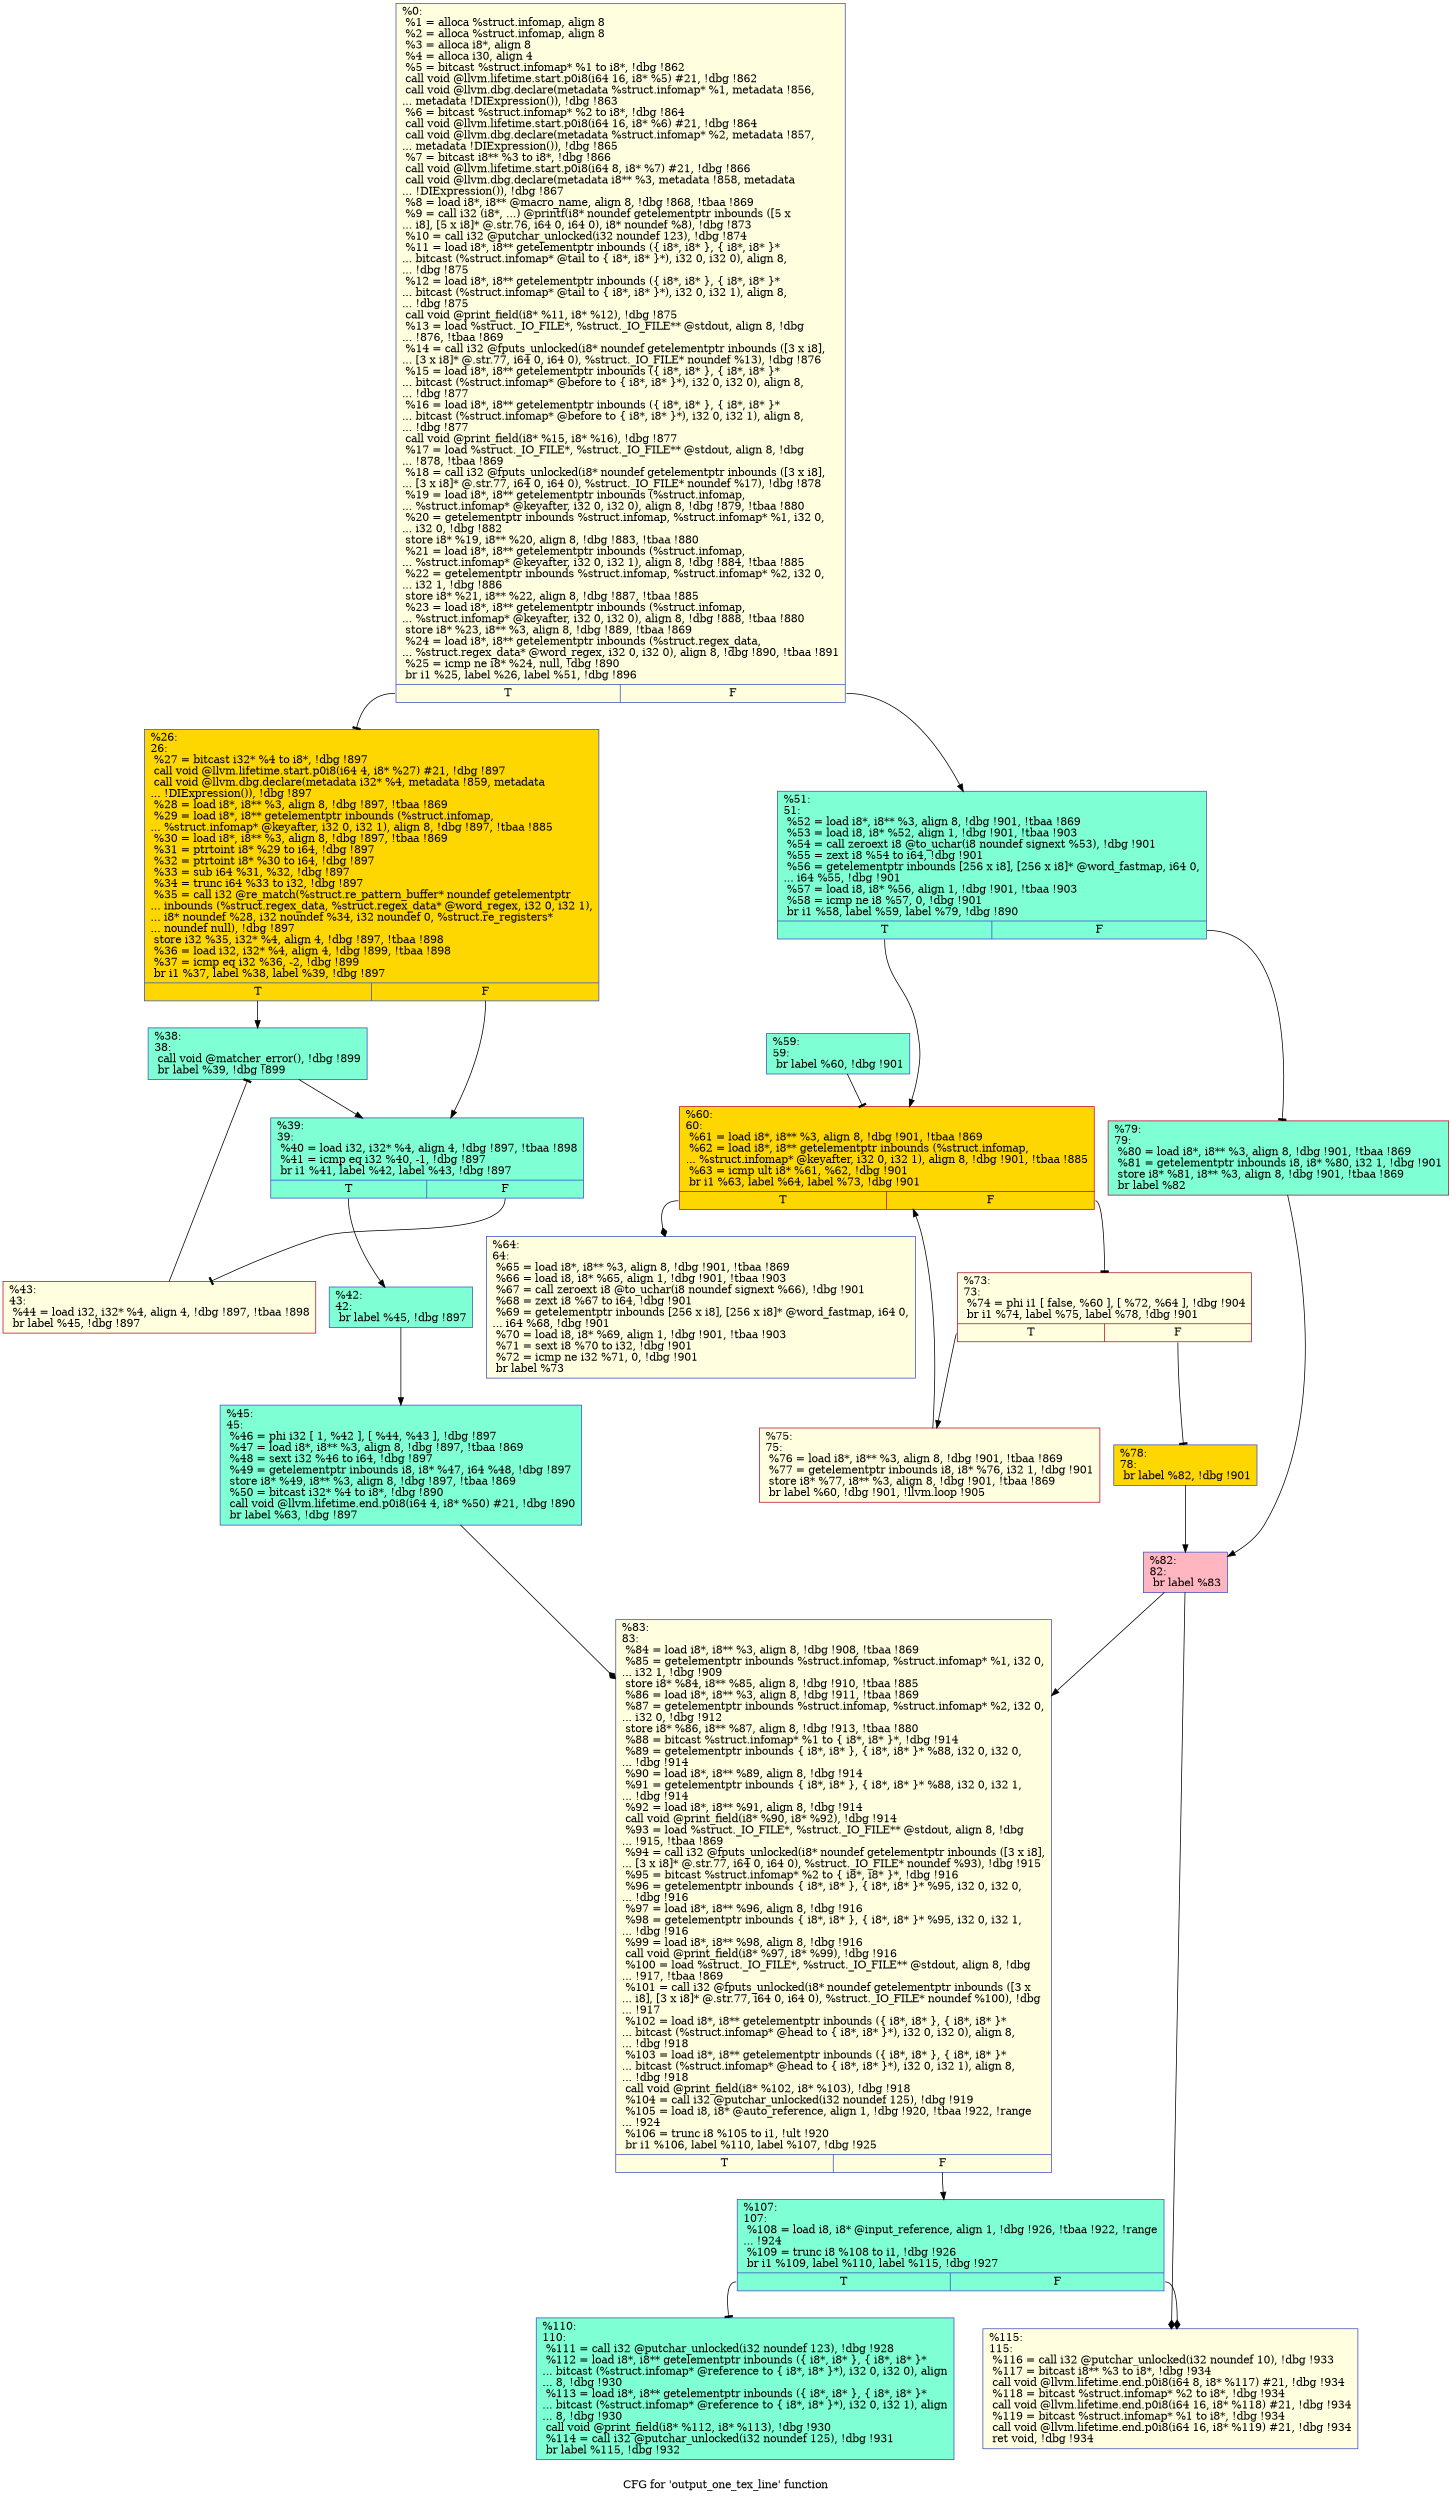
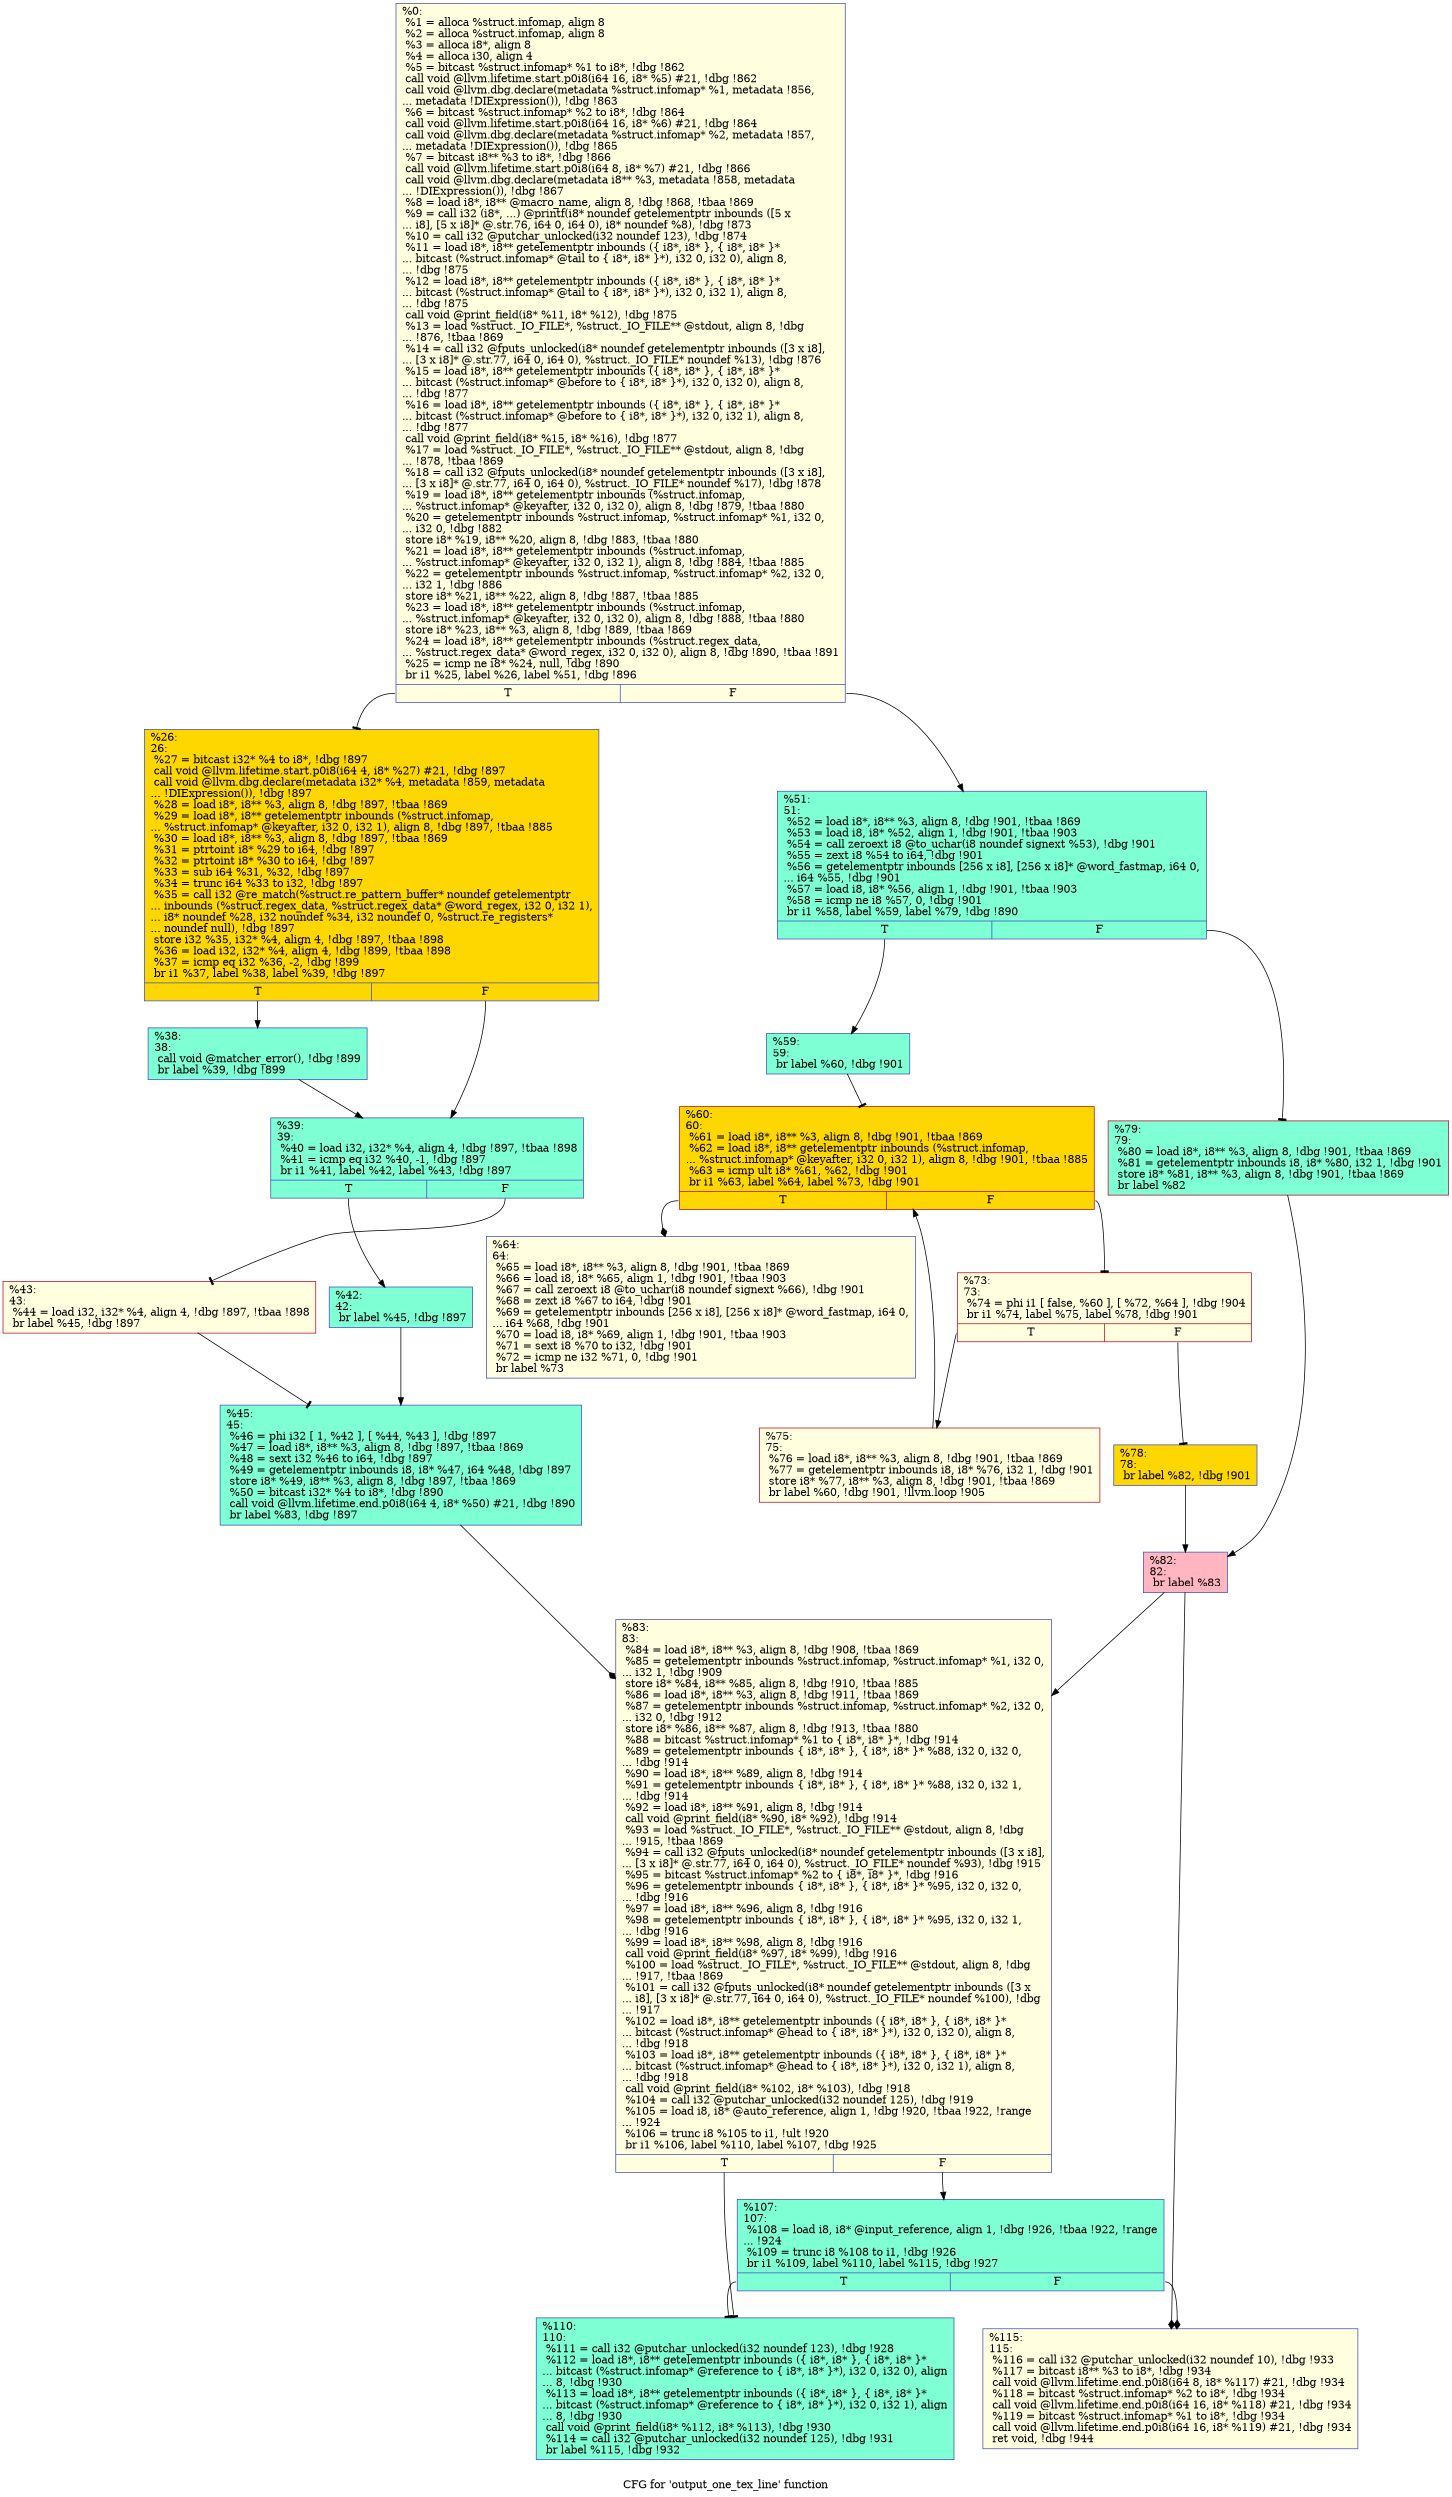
(914, 1017) -> (876, 985)
(208, 1182) -> (252, 1368)
(292, 1515) -> (292, 1515)
none -> (726, 2243)
(1041, 2439) -> (1041, 2439)
